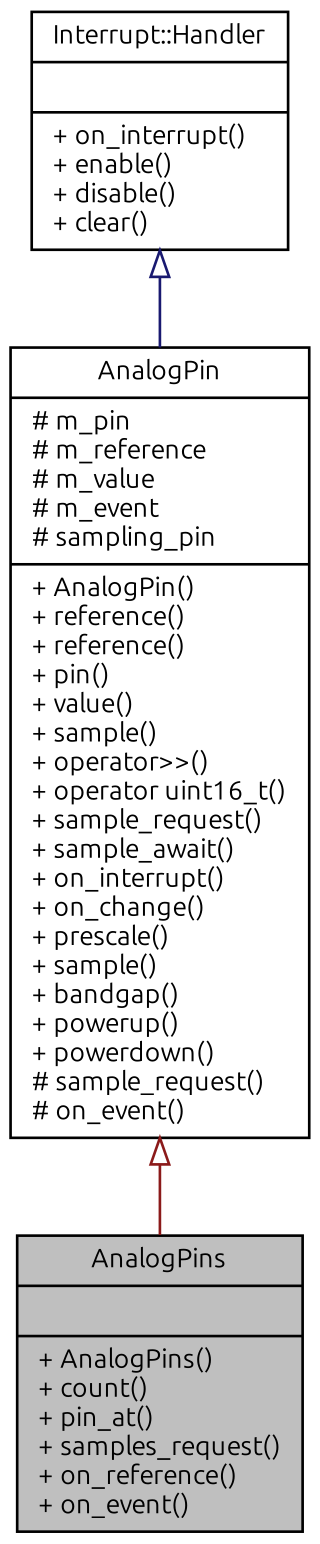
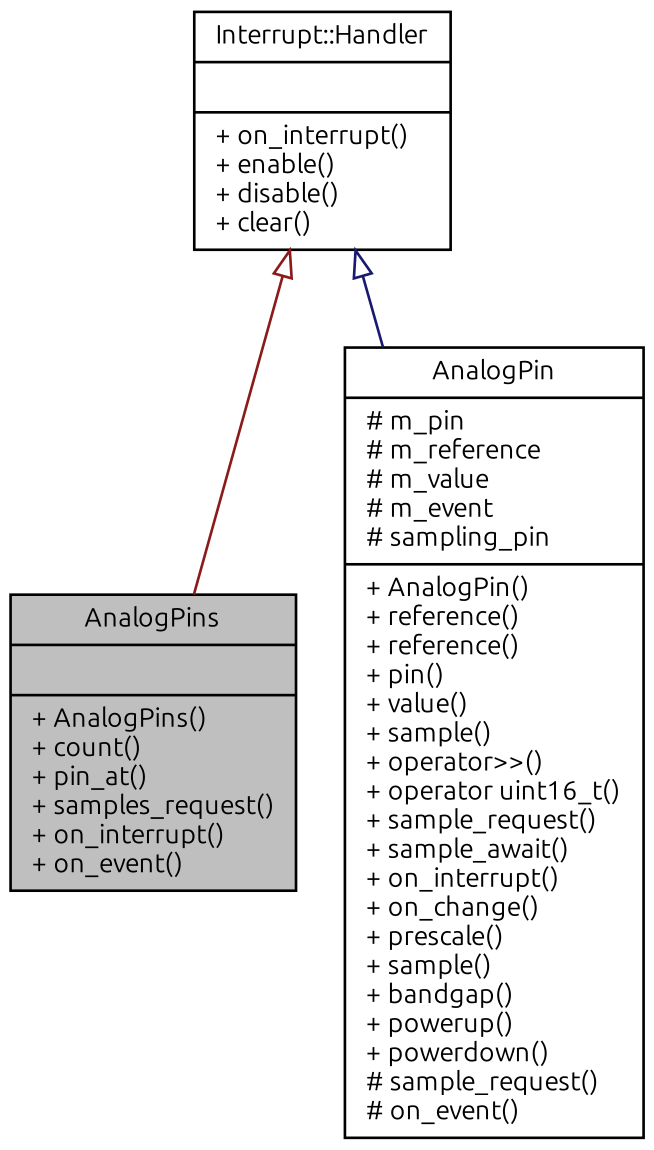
(160, 1200) -> (238, 436)
(139, 1476) -> (128, 835)
